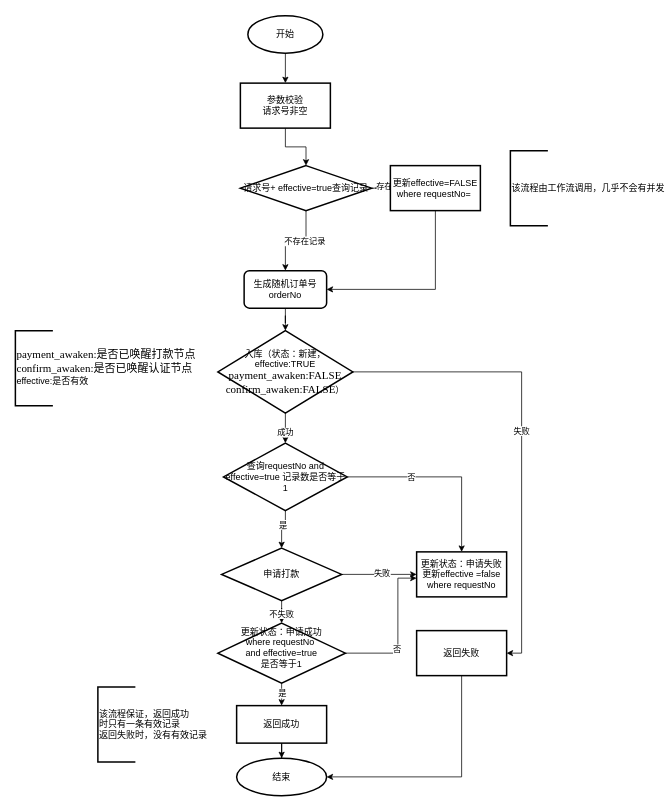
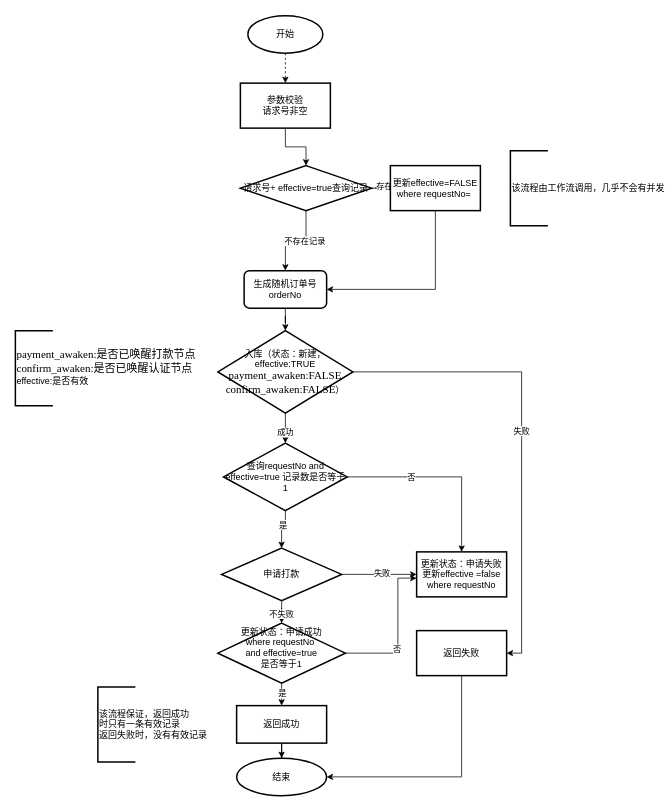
(285, 65) -> (285, 65)
